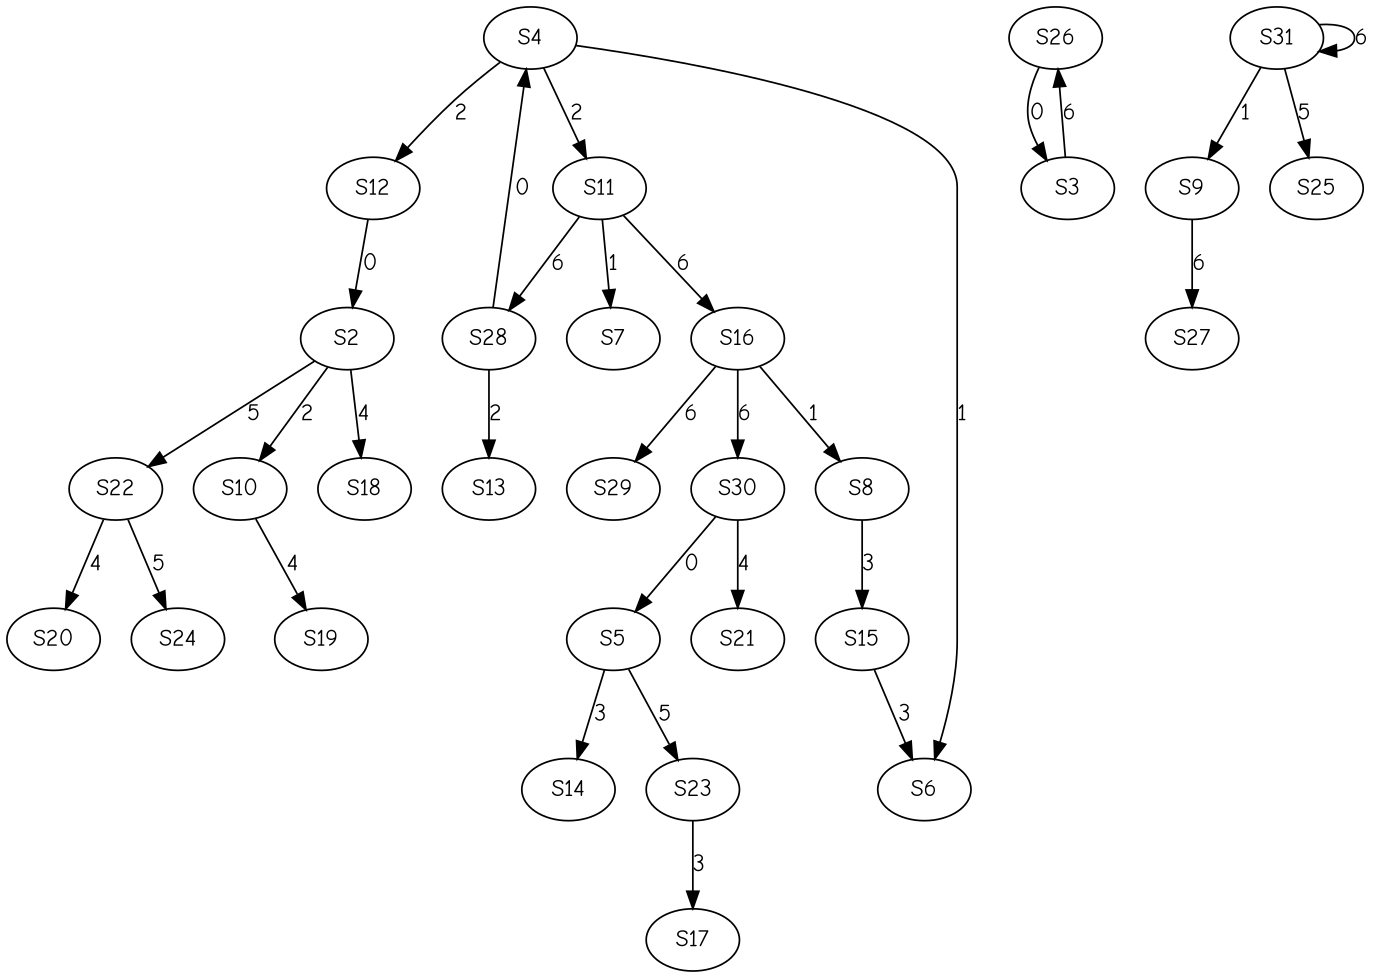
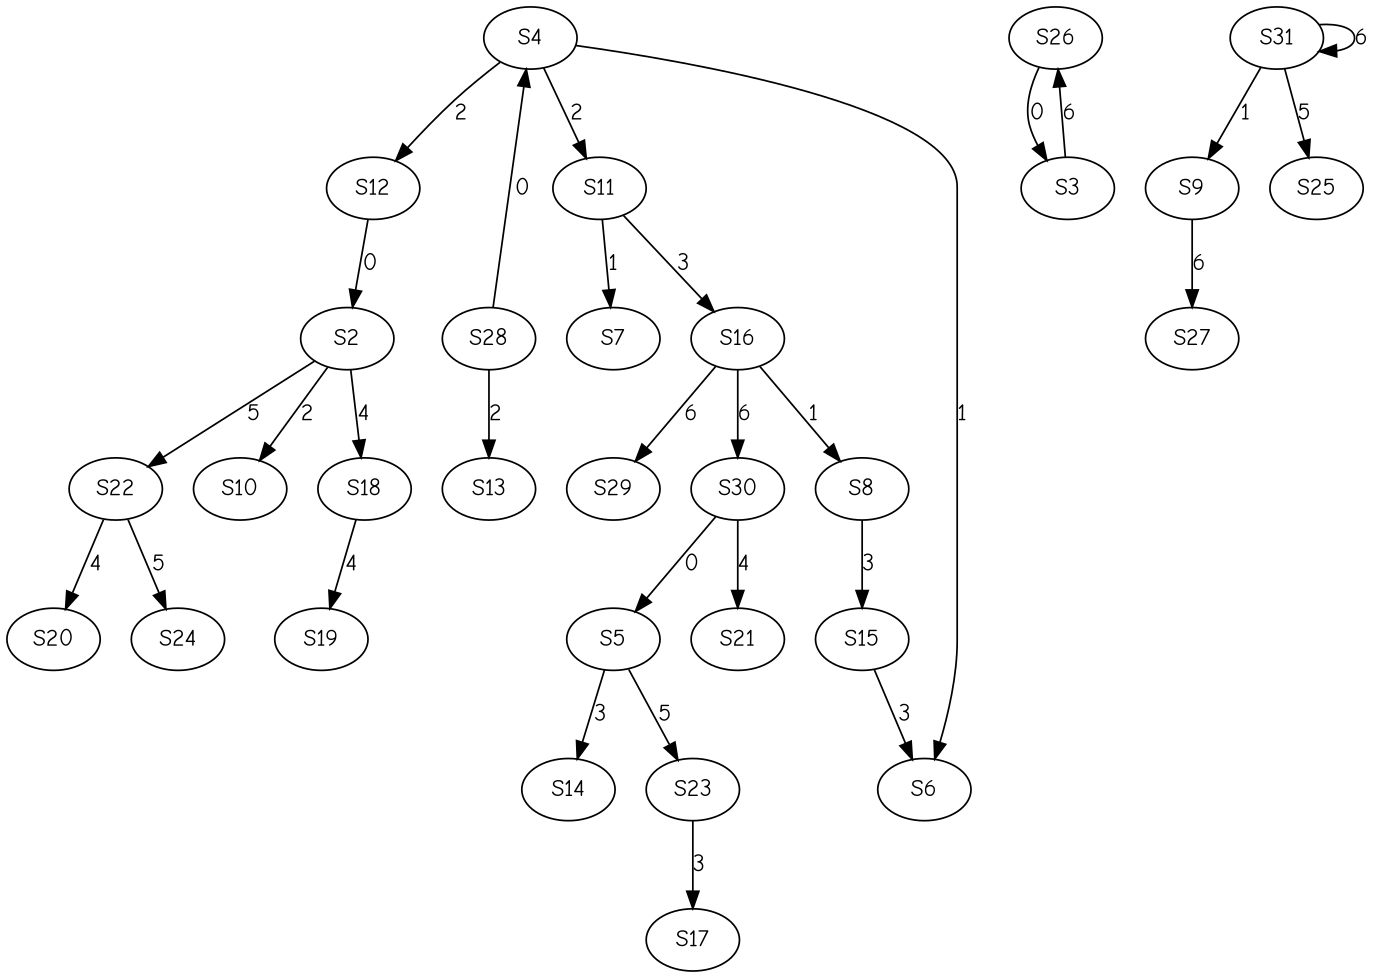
(549, 257) -> none
(683, 263) -> (683, 263)
(277, 557) -> (345, 556)
